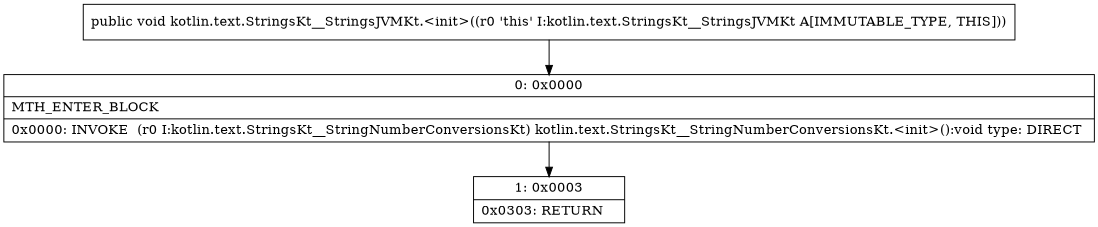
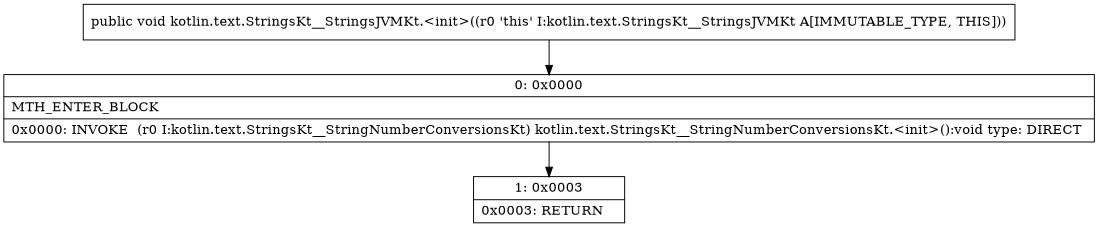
(549, 211) -> (549, 211)
